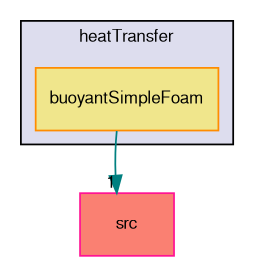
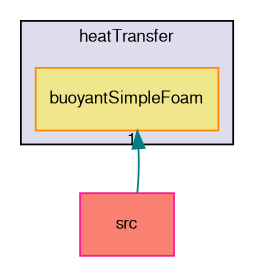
(115, 156) -> (139, 171)
